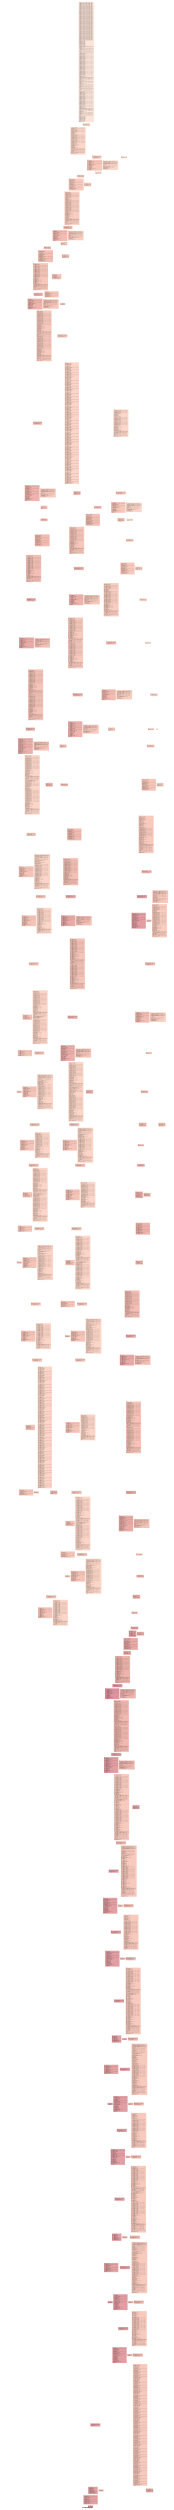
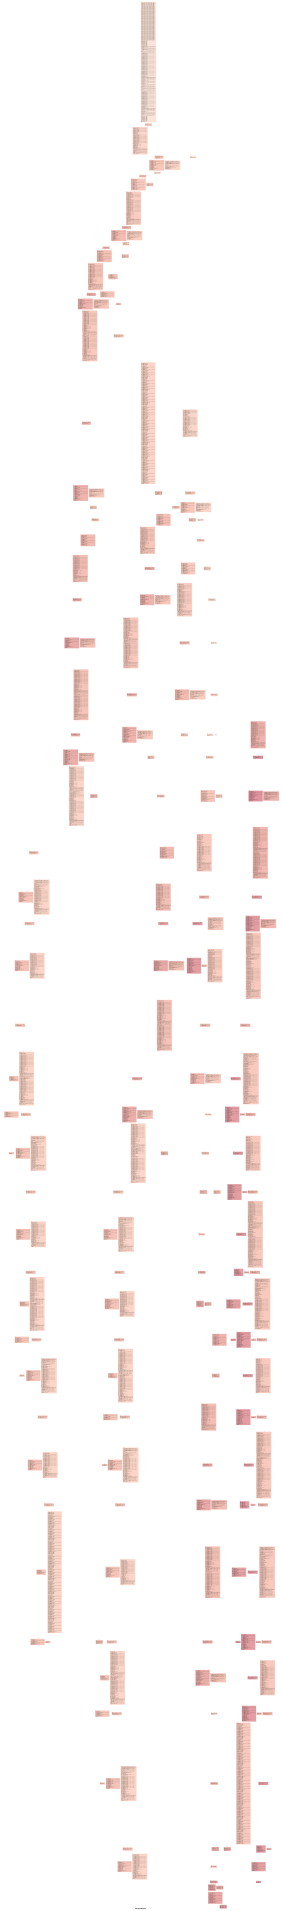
(127, 1653) -> none
